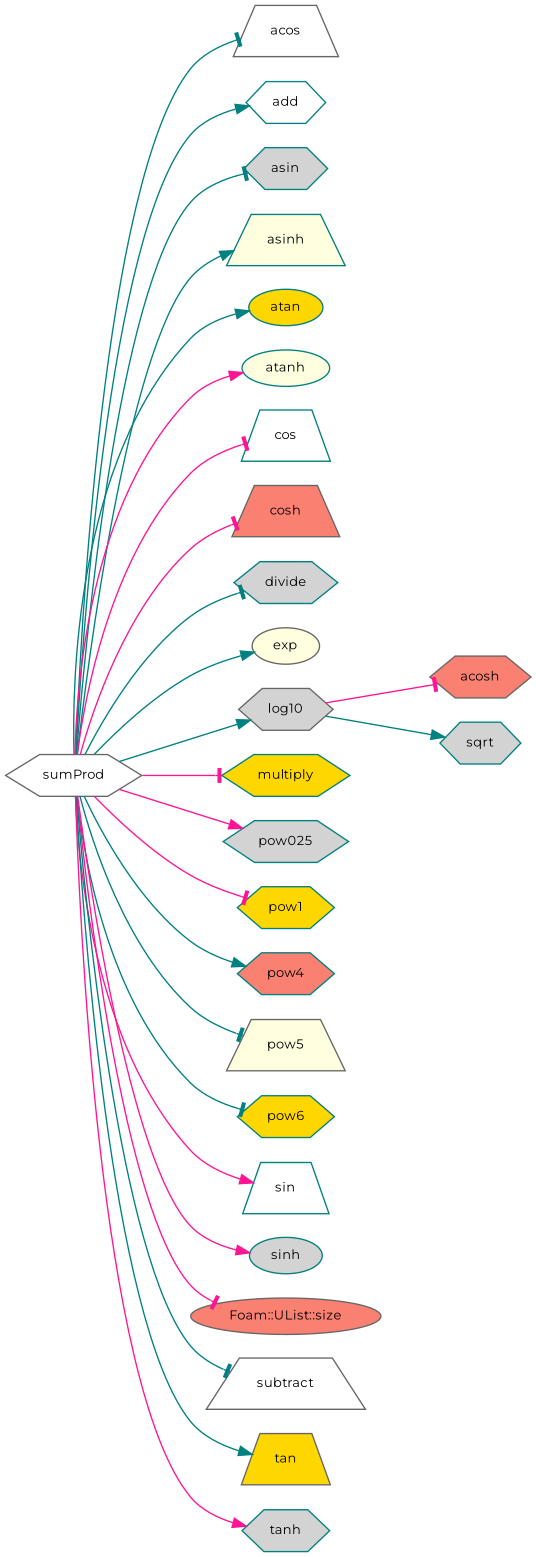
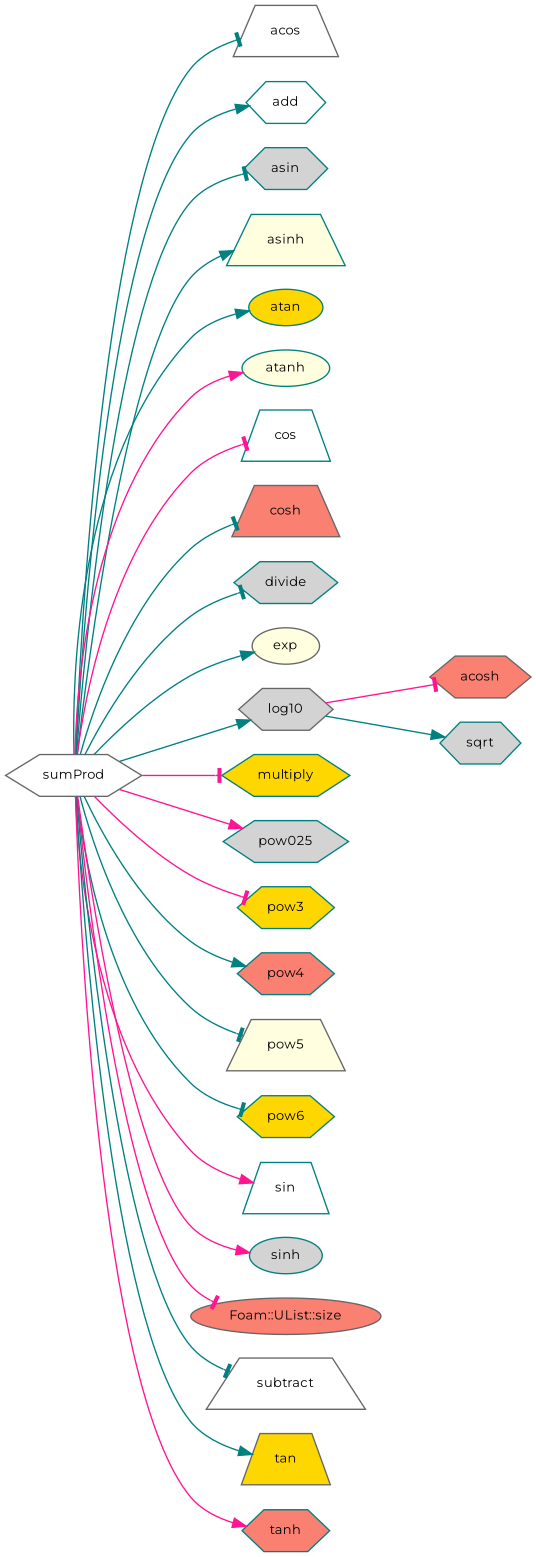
(133, 623) -> (133, 623)
(286, 908) -> (286, 908)
(286, 1531) -> (286, 1531)
